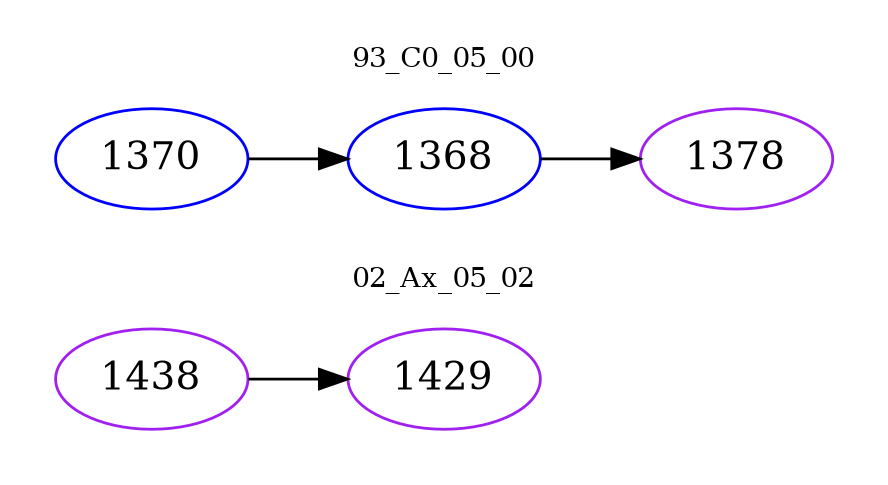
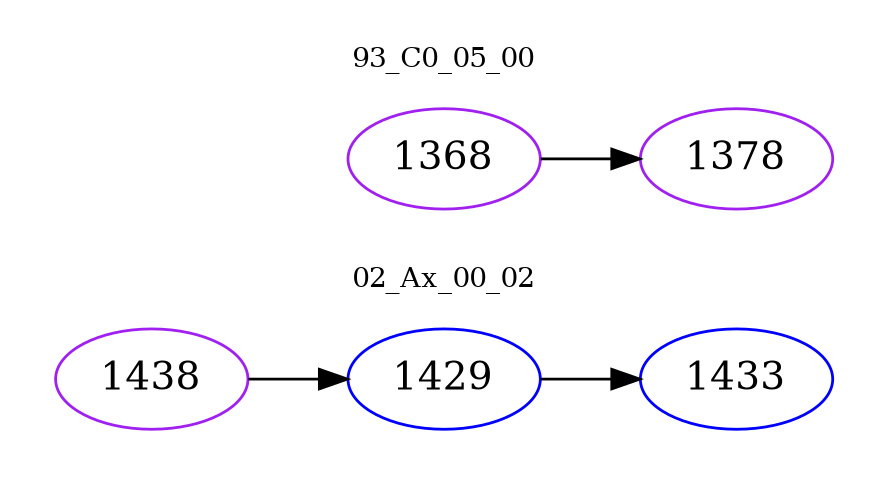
(152, 159) -> none
(444, 159) -> (444, 159)
(444, 280) -> (444, 280)
(444, 379) -> (444, 379)
none -> (737, 379)
